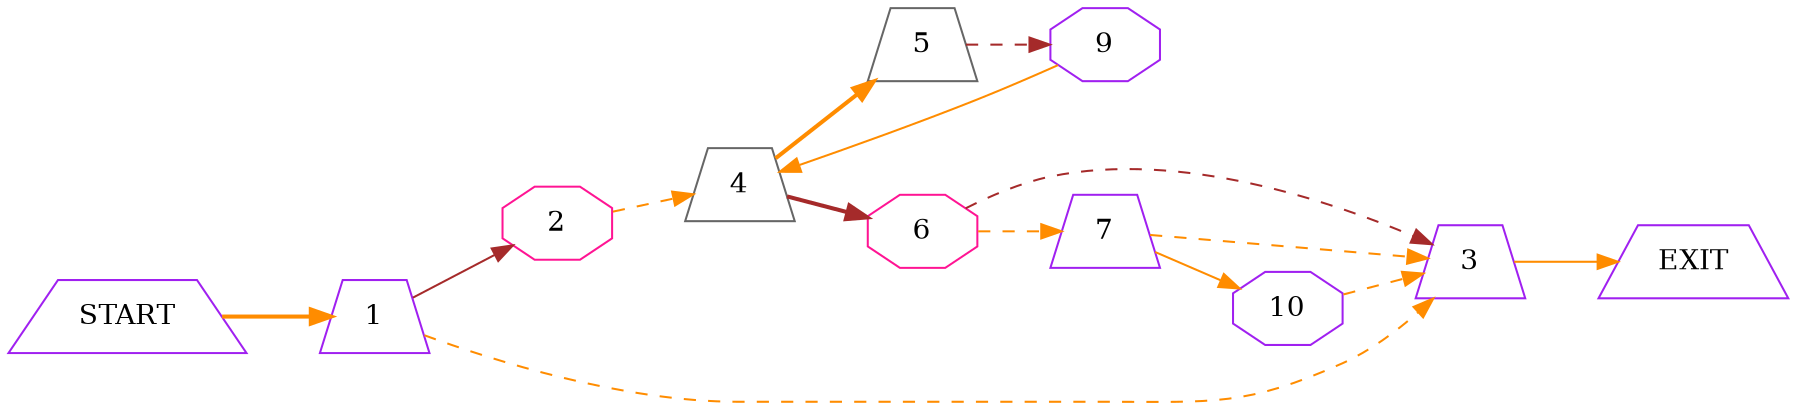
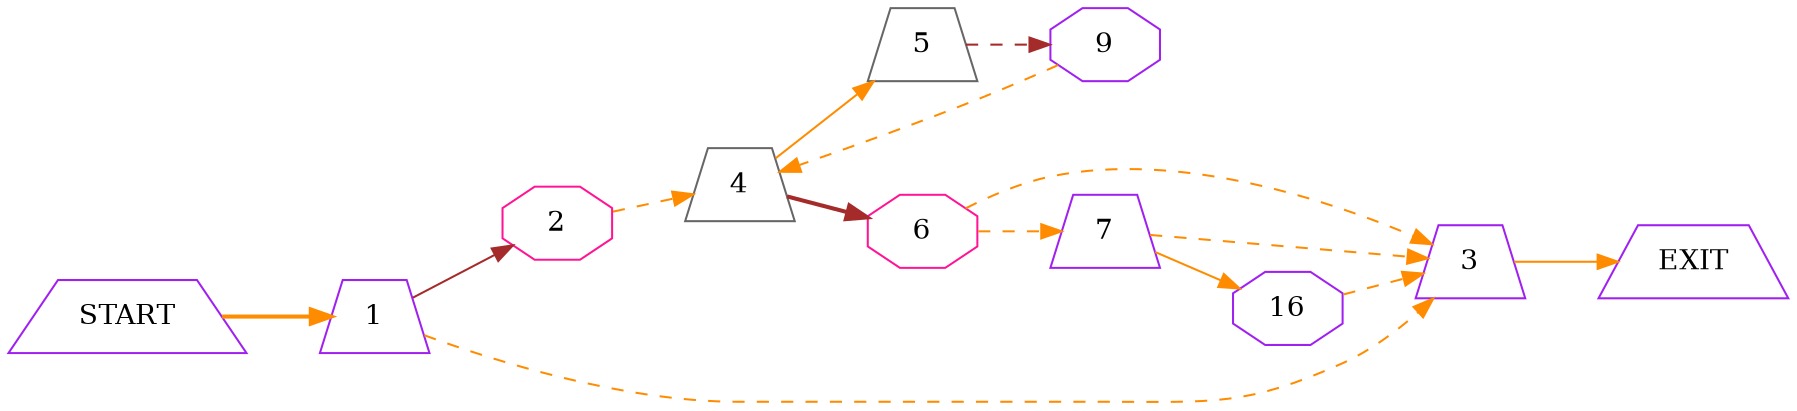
(930, 118) -> (930, 118)
(816, 126) -> (816, 126)
(1191, 174) -> (1191, 174)
(1288, 308) -> (1288, 308)
